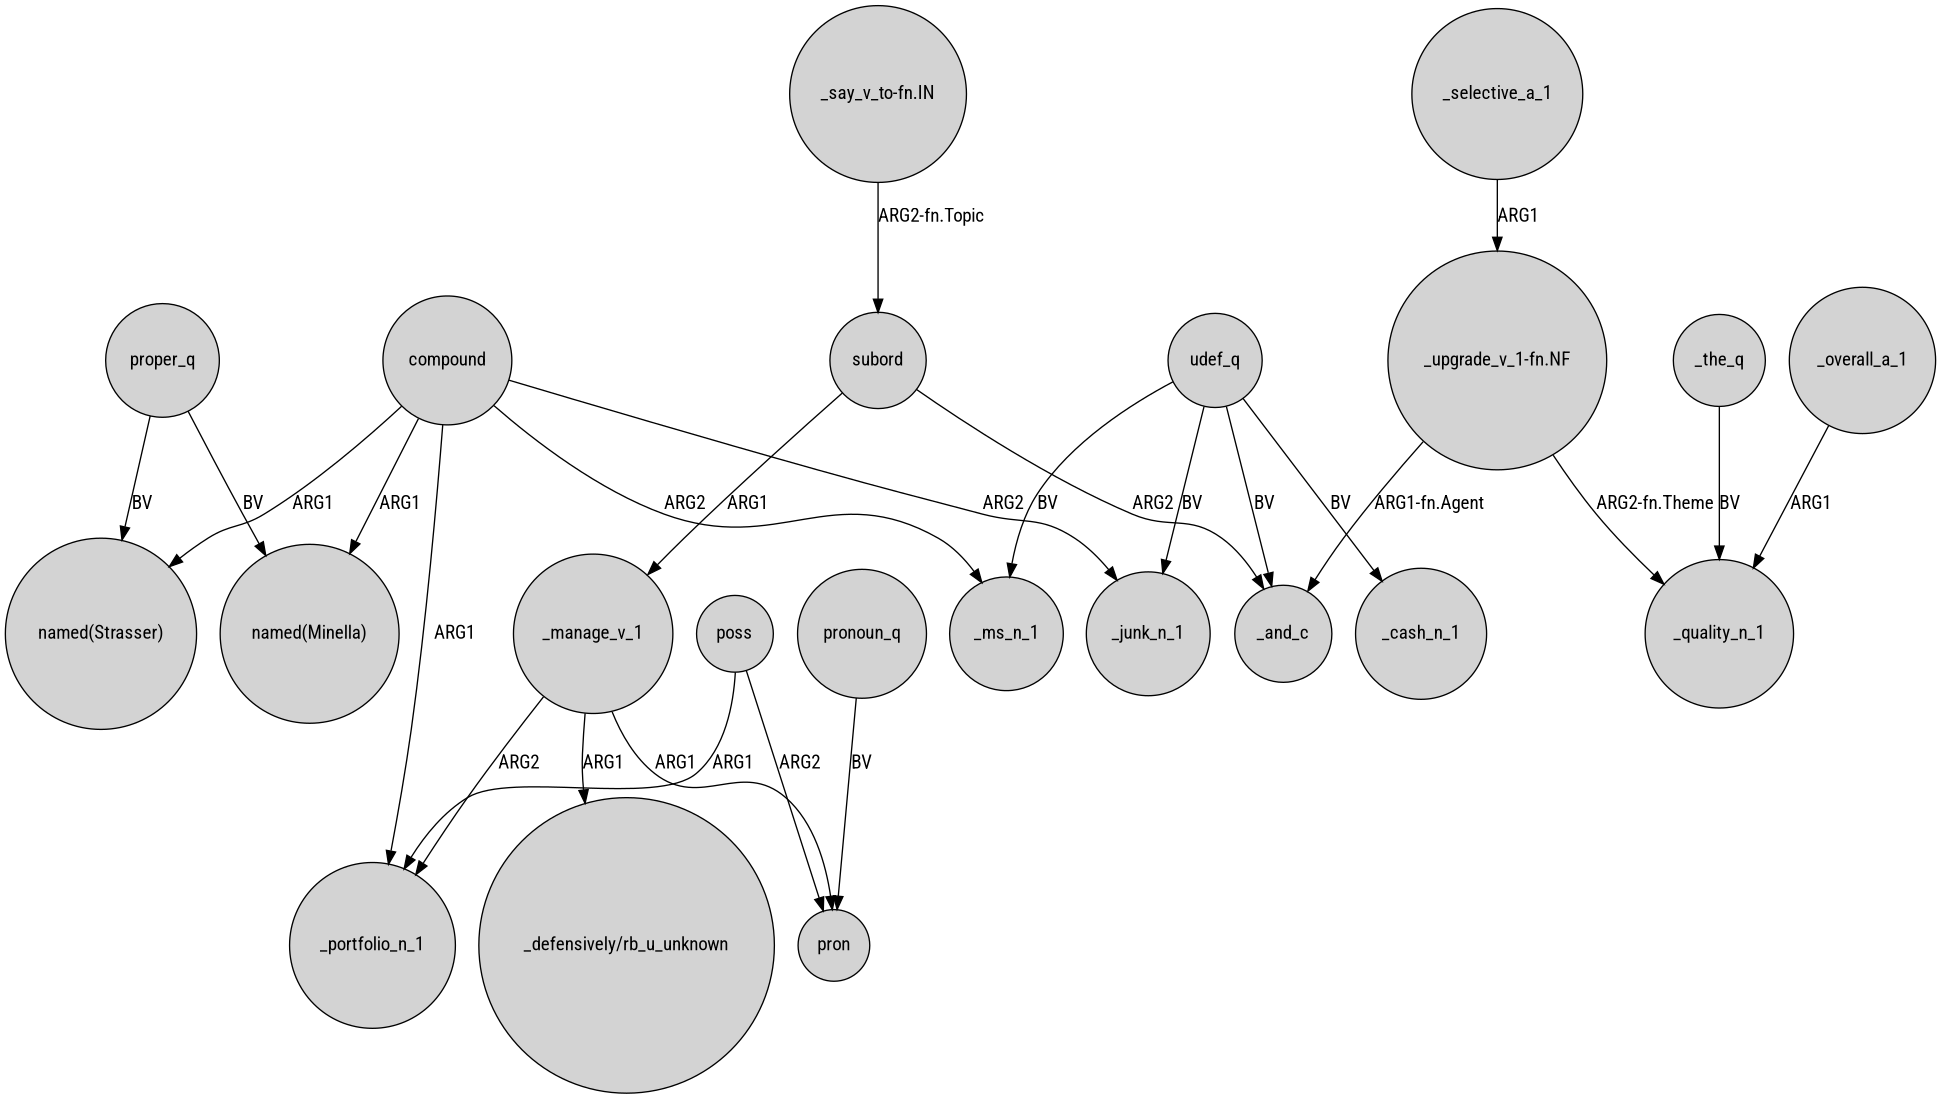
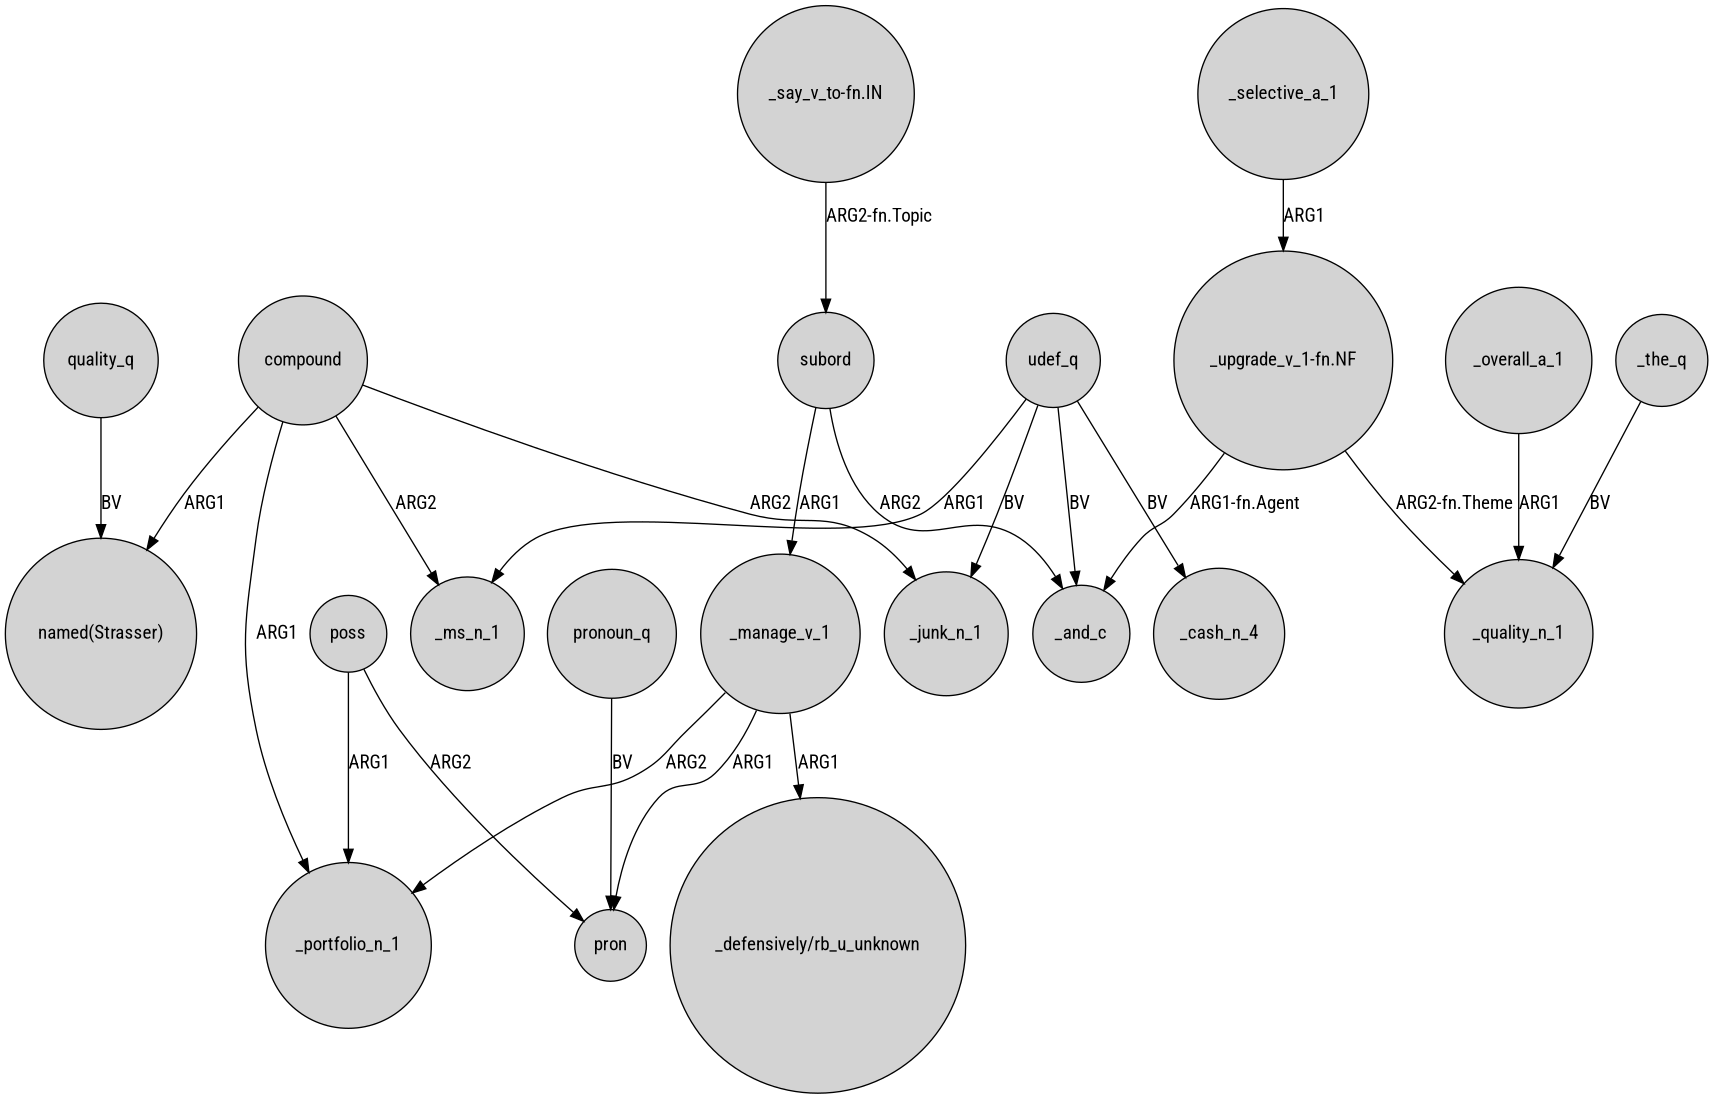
(162, 360) -> (101, 360)
(1048, 504) -> (964, 504)
(310, 634) -> none
(1421, 634) -> (1219, 634)
